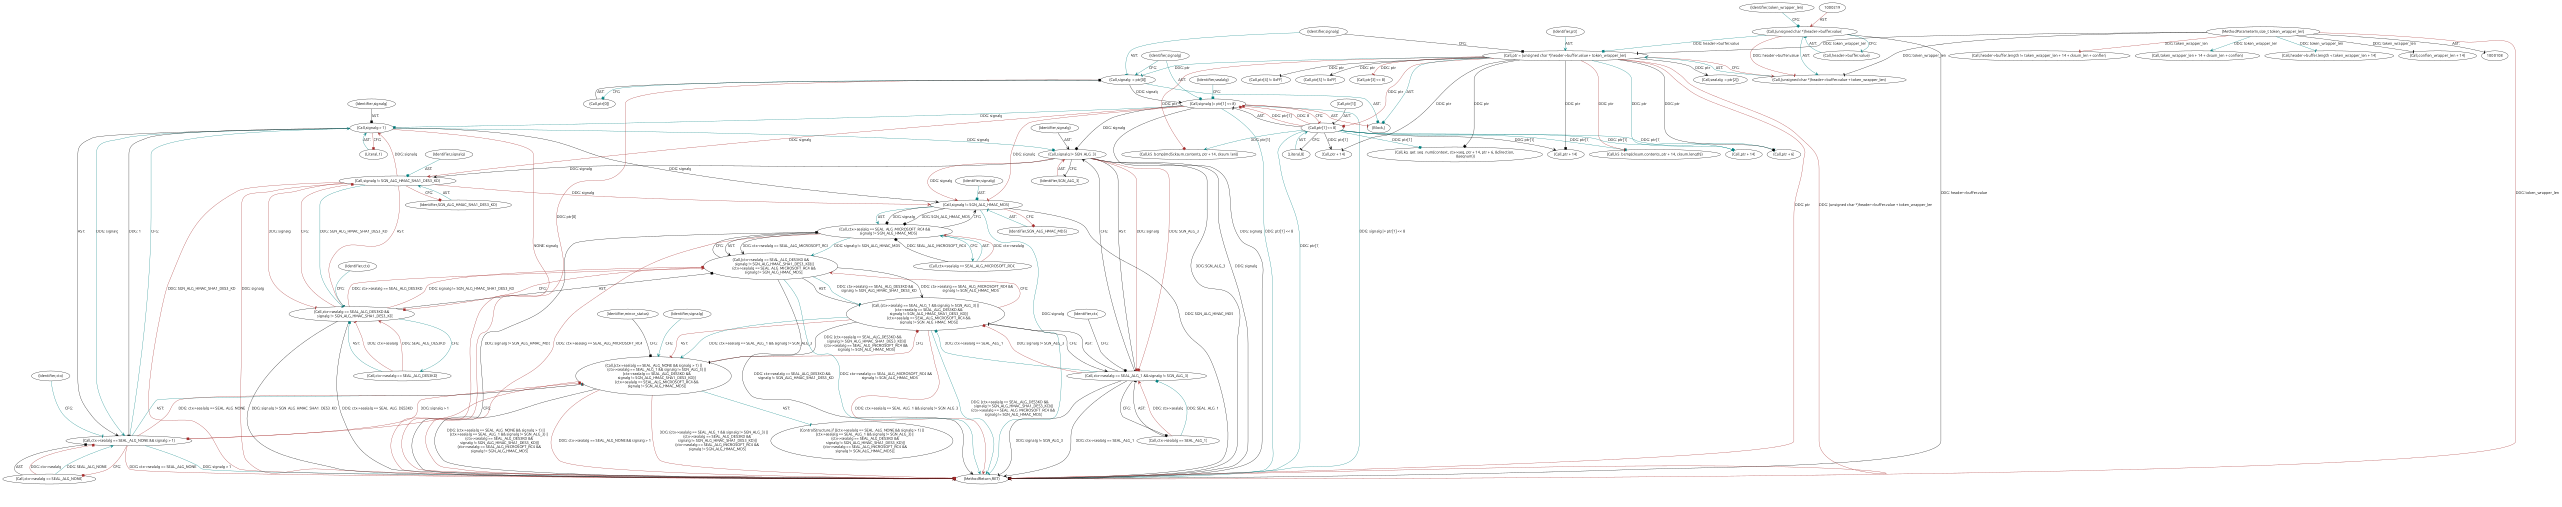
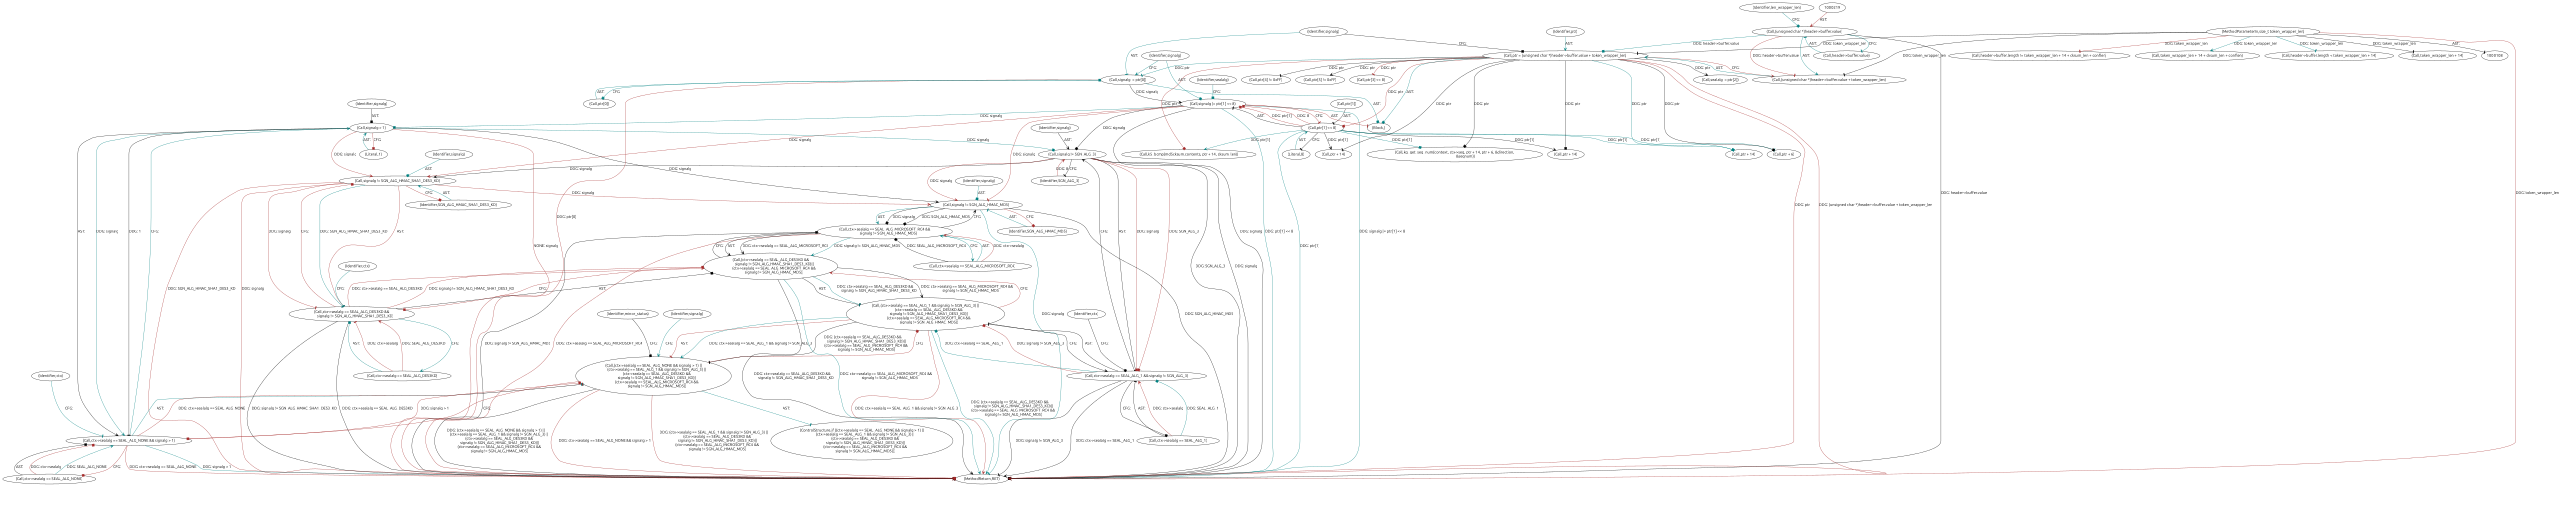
(1777, 8) -> (1777, 8)
(2438, 56) -> (2438, 56)
(843, 81) -> (843, 81)
(393, 153) -> (333, 160)
(1655, 154) -> none
(1062, 169) -> (1062, 169)
